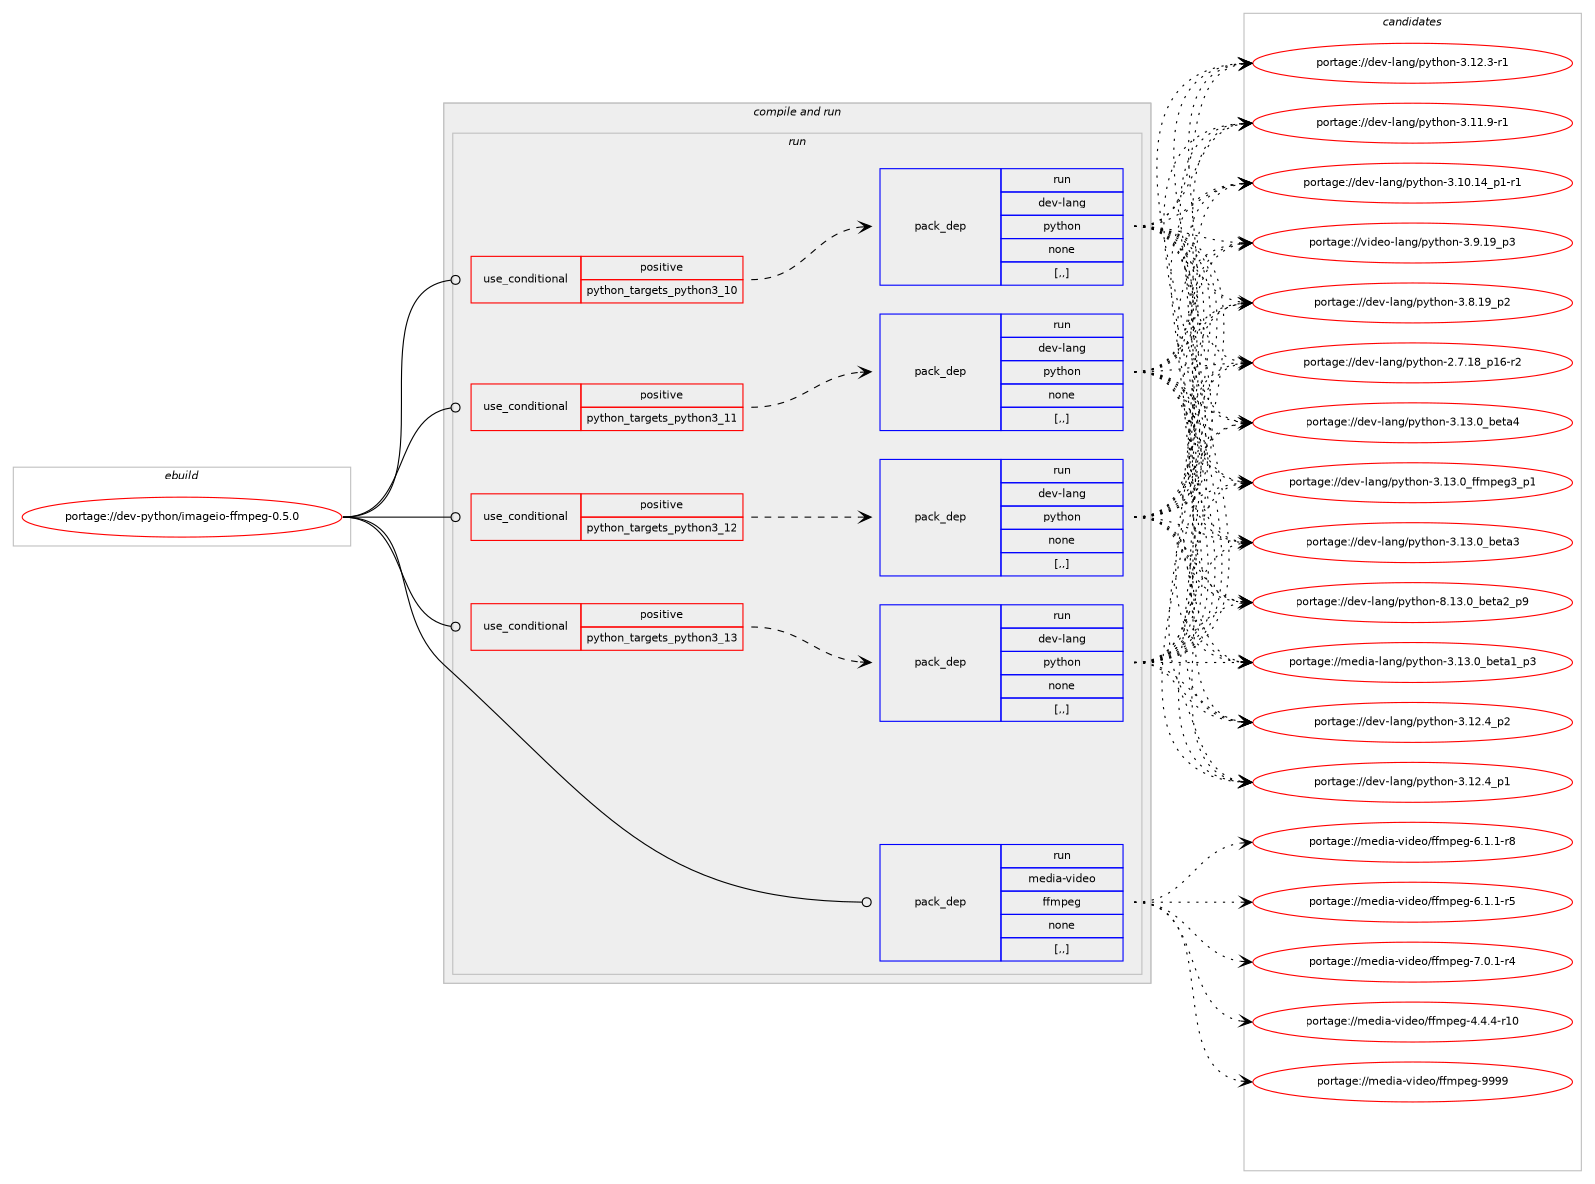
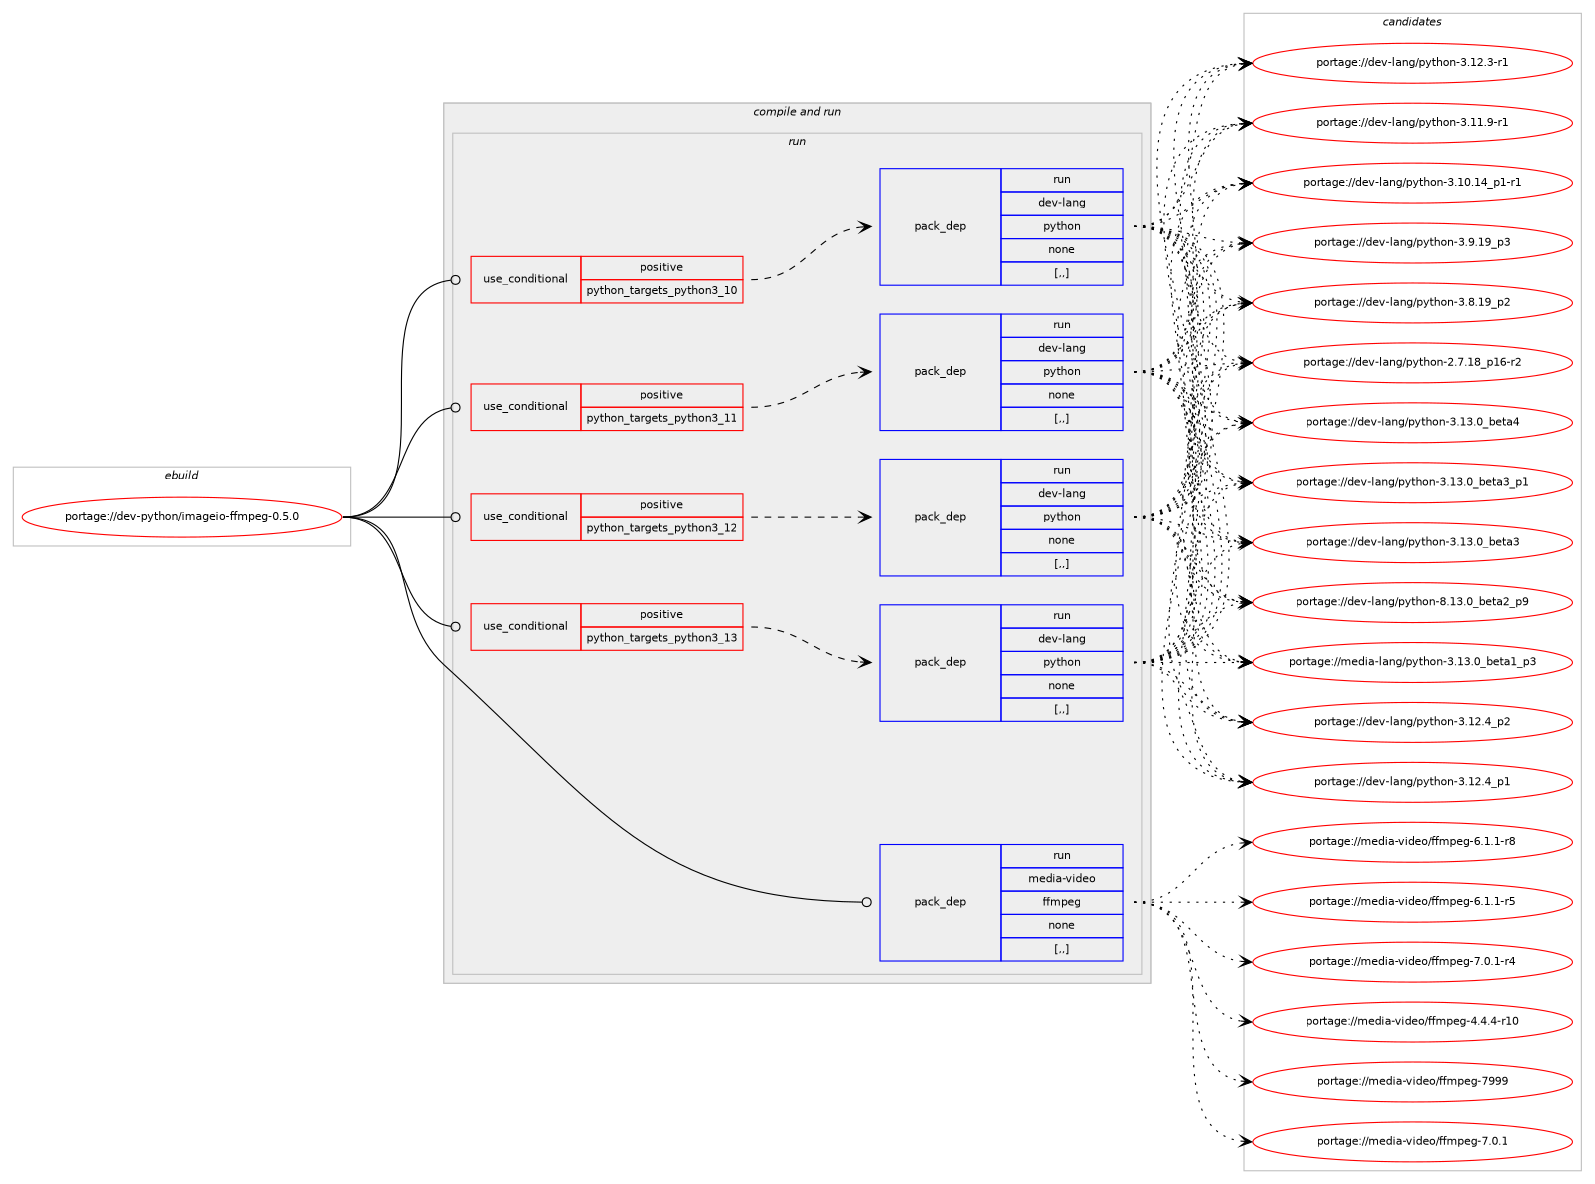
(1413, 243) -> (1413, 243)
(1413, 483) -> (1413, 483)
(1413, 1082) -> (1413, 1082)
none -> (1413, 1142)
